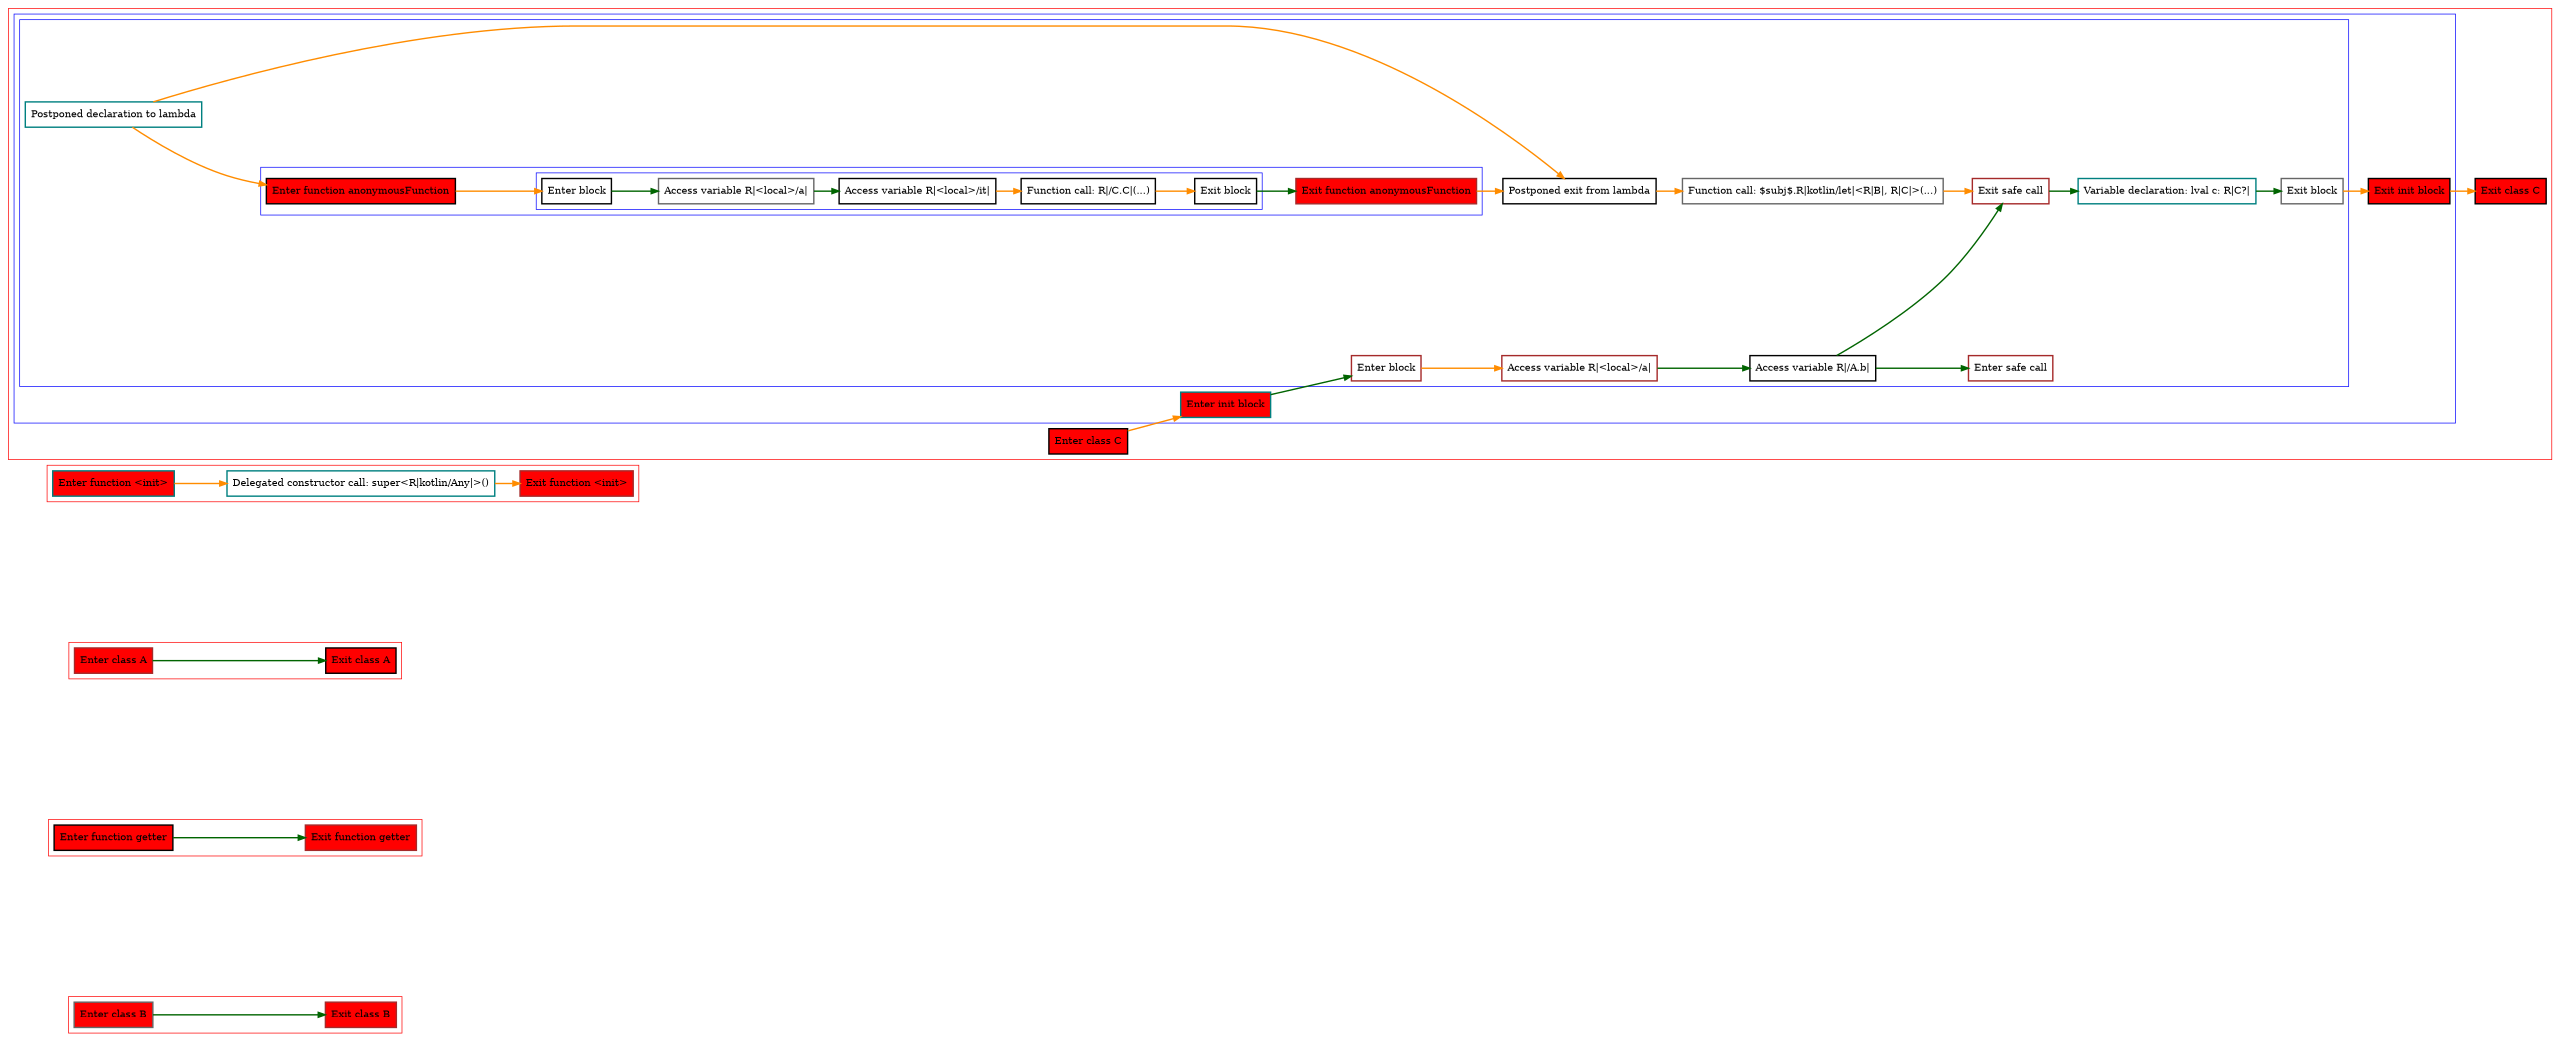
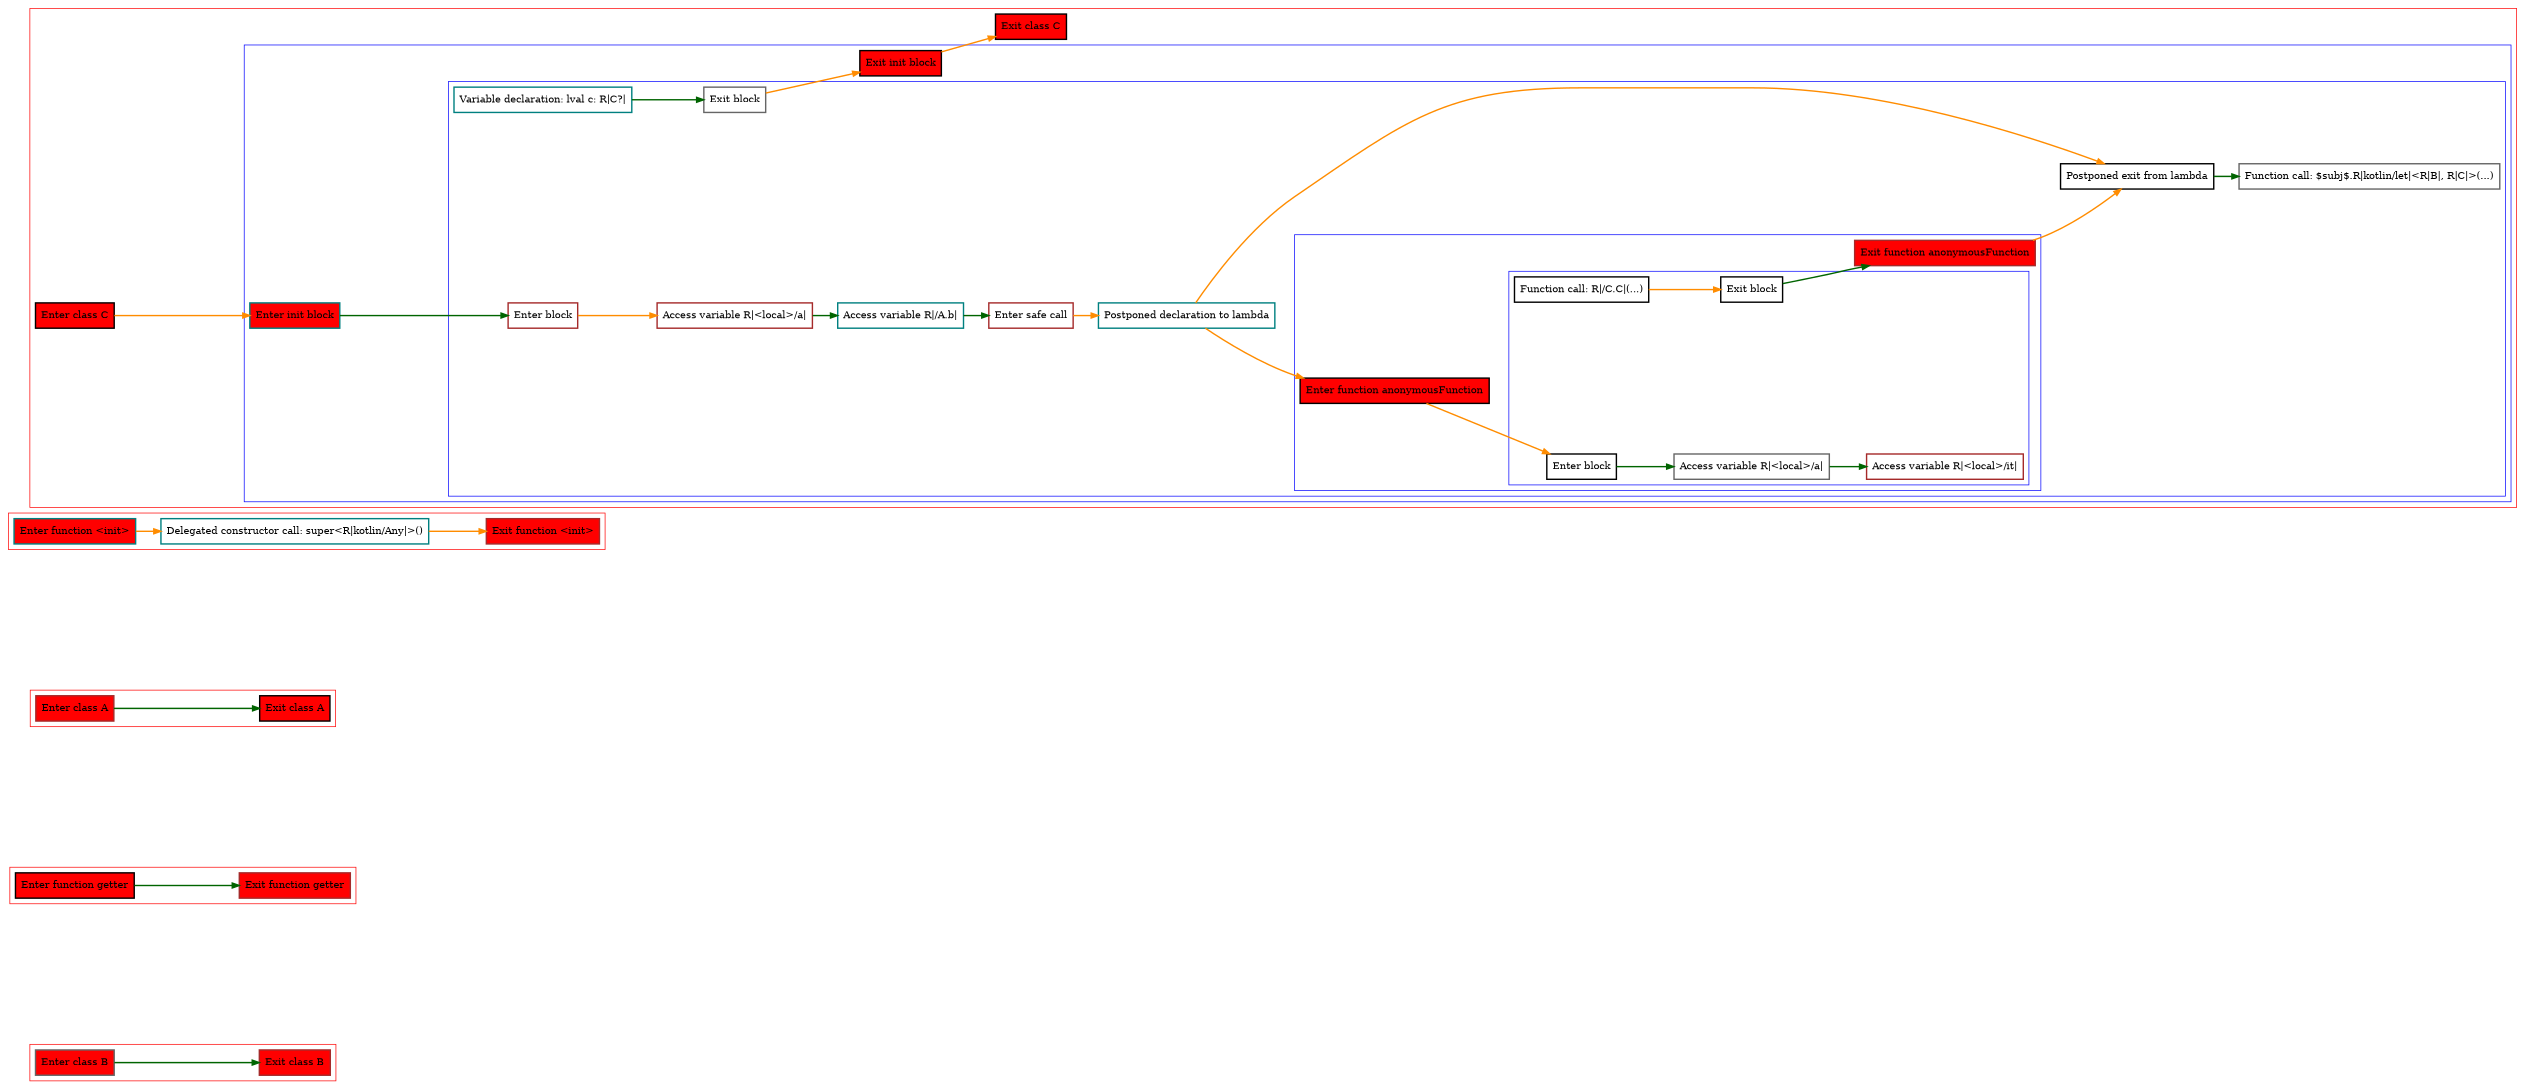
(917, 191) -> (1945, 467)
(1005, 191) -> none
(1666, 191) -> (2223, 176)
(2011, 191) -> none
none -> (1082, 316)
(1813, 368) -> (901, 316)
